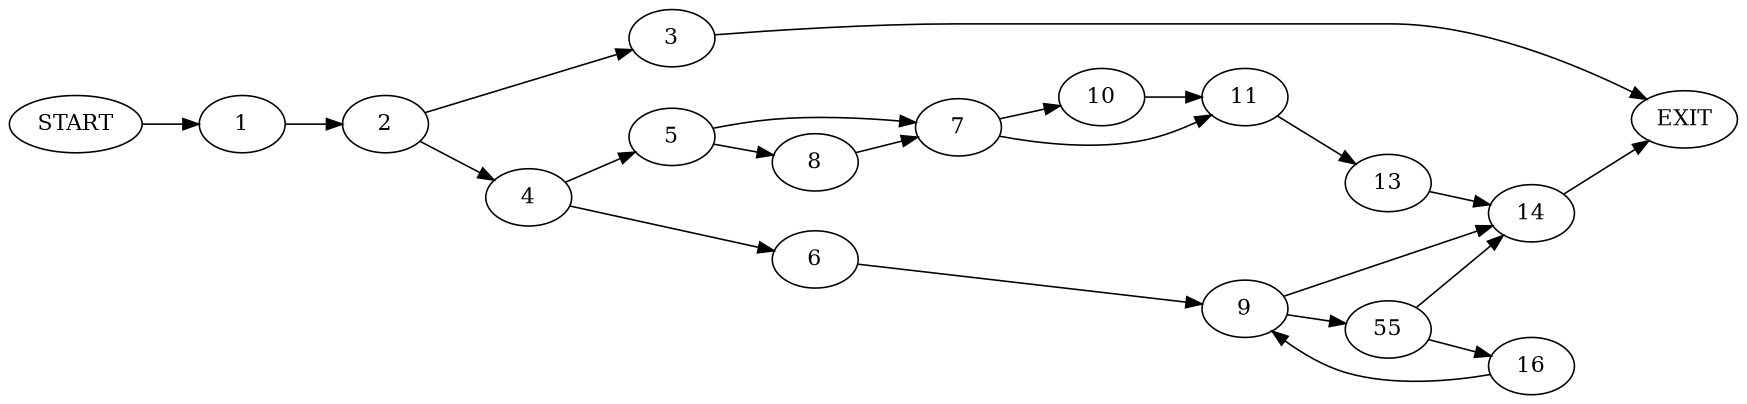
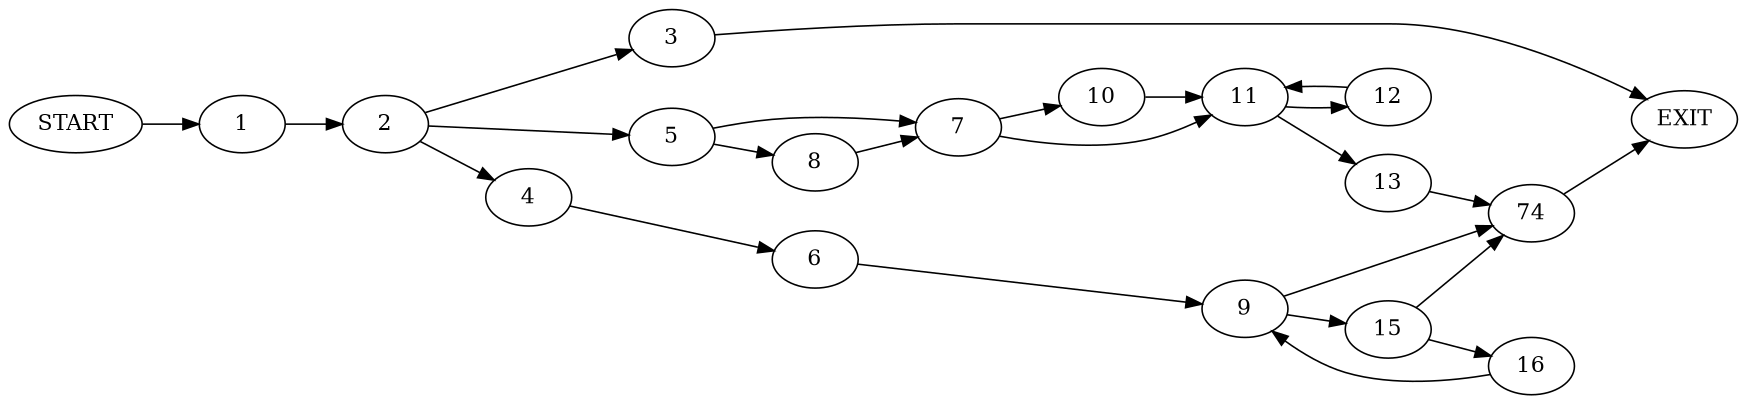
none -> (1388, 97)
(593, 170) -> (521, 130)
(1531, 213) -> (1531, 213)
(1388, 329) -> (1388, 329)
